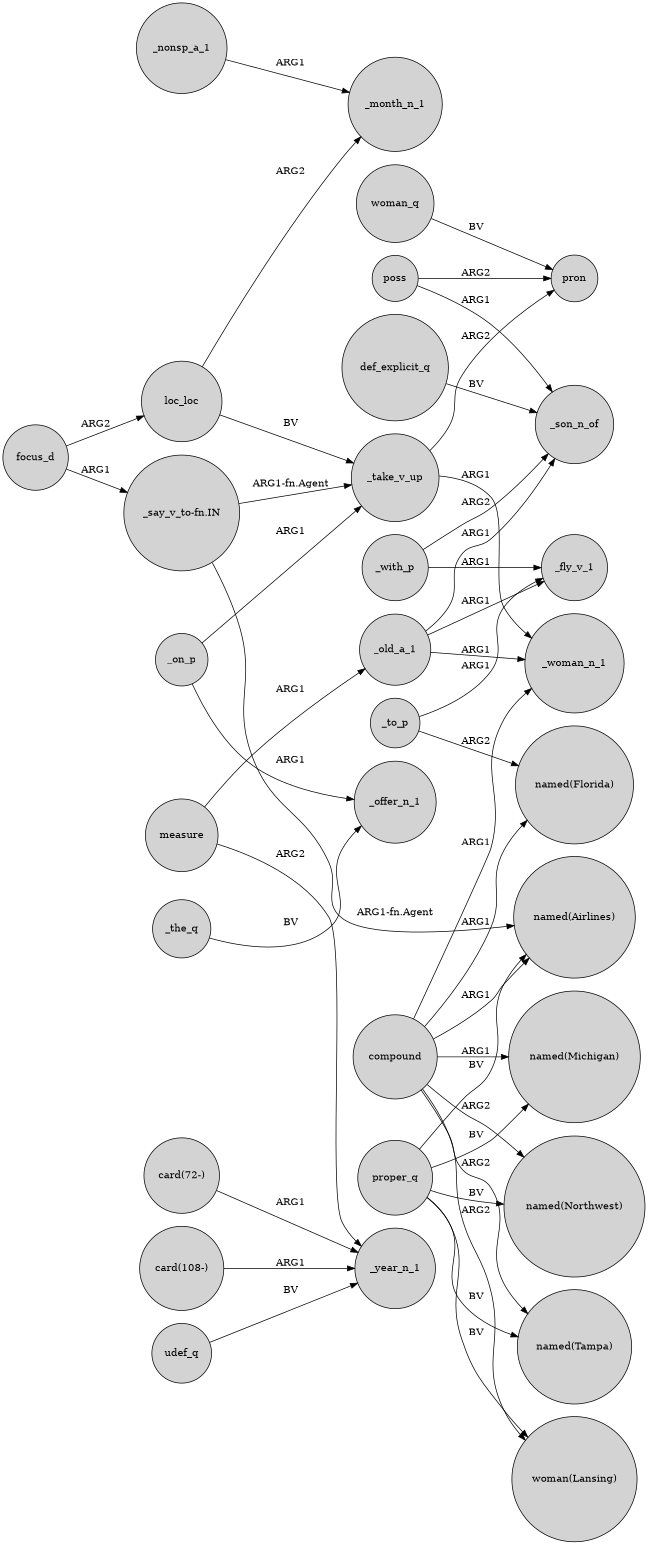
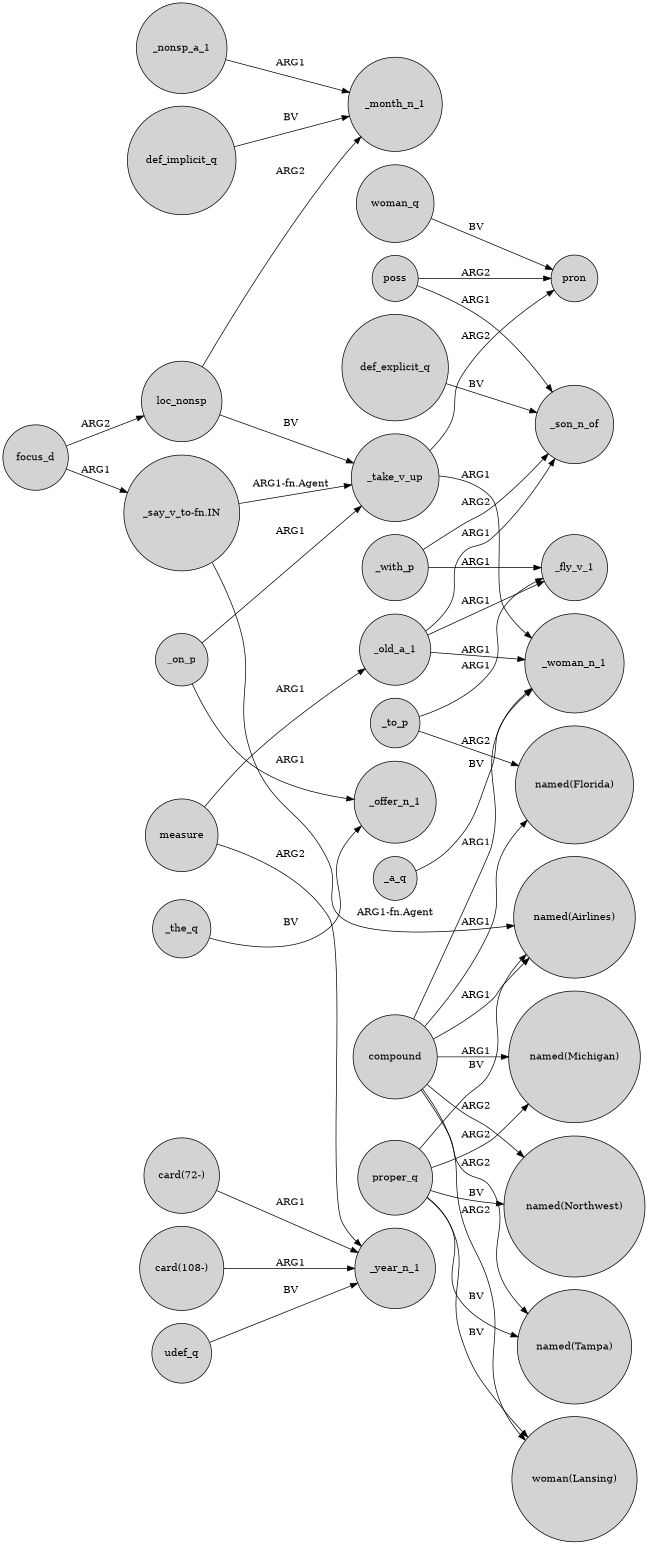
none -> (182, 160)
(182, 401) -> (182, 401)
none -> (395, 878)
(476, 1135) -> (476, 1135)
